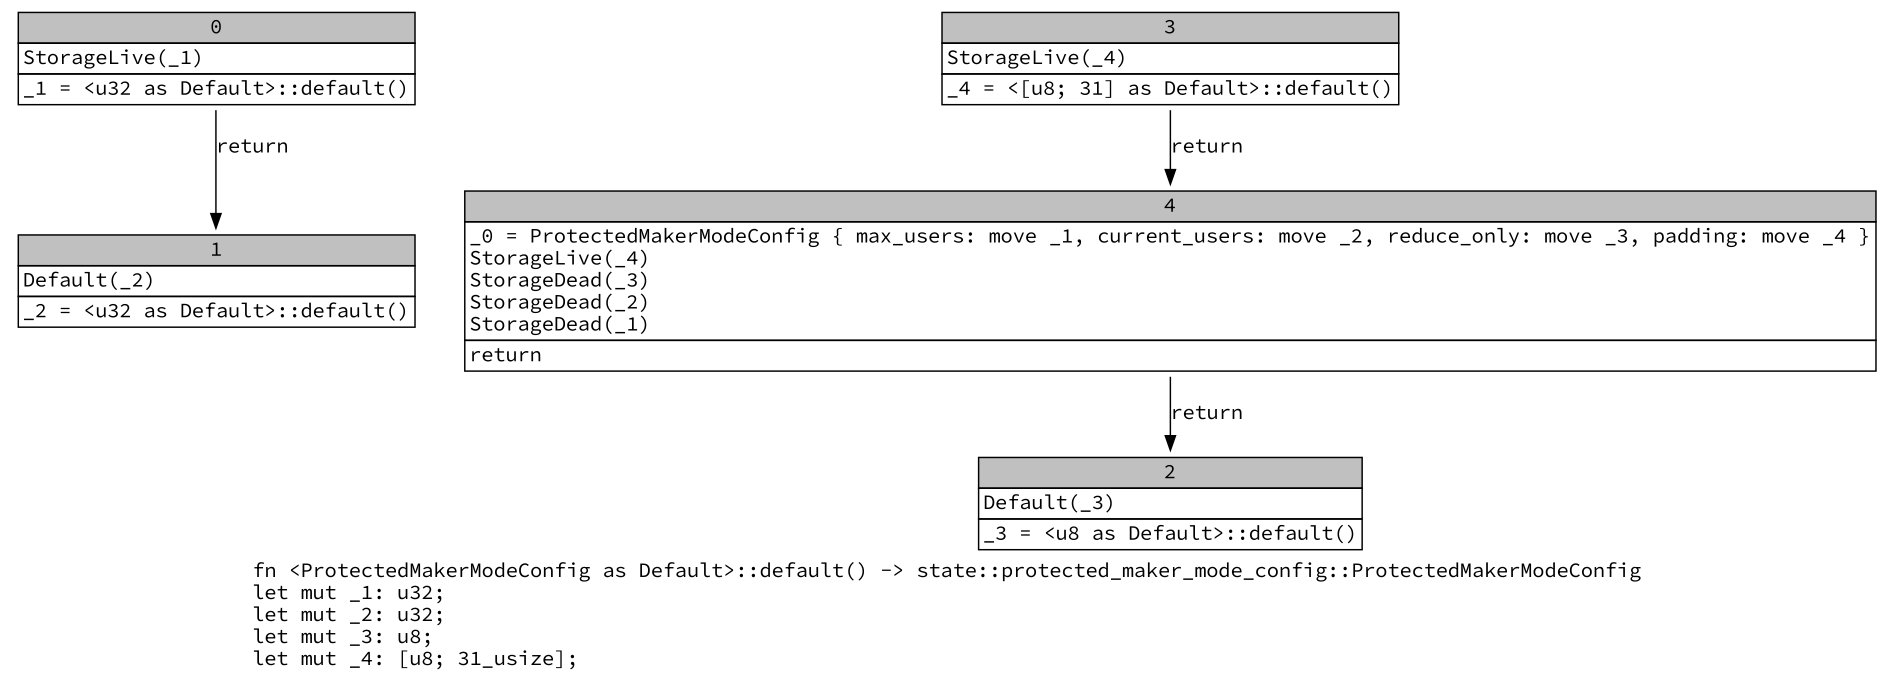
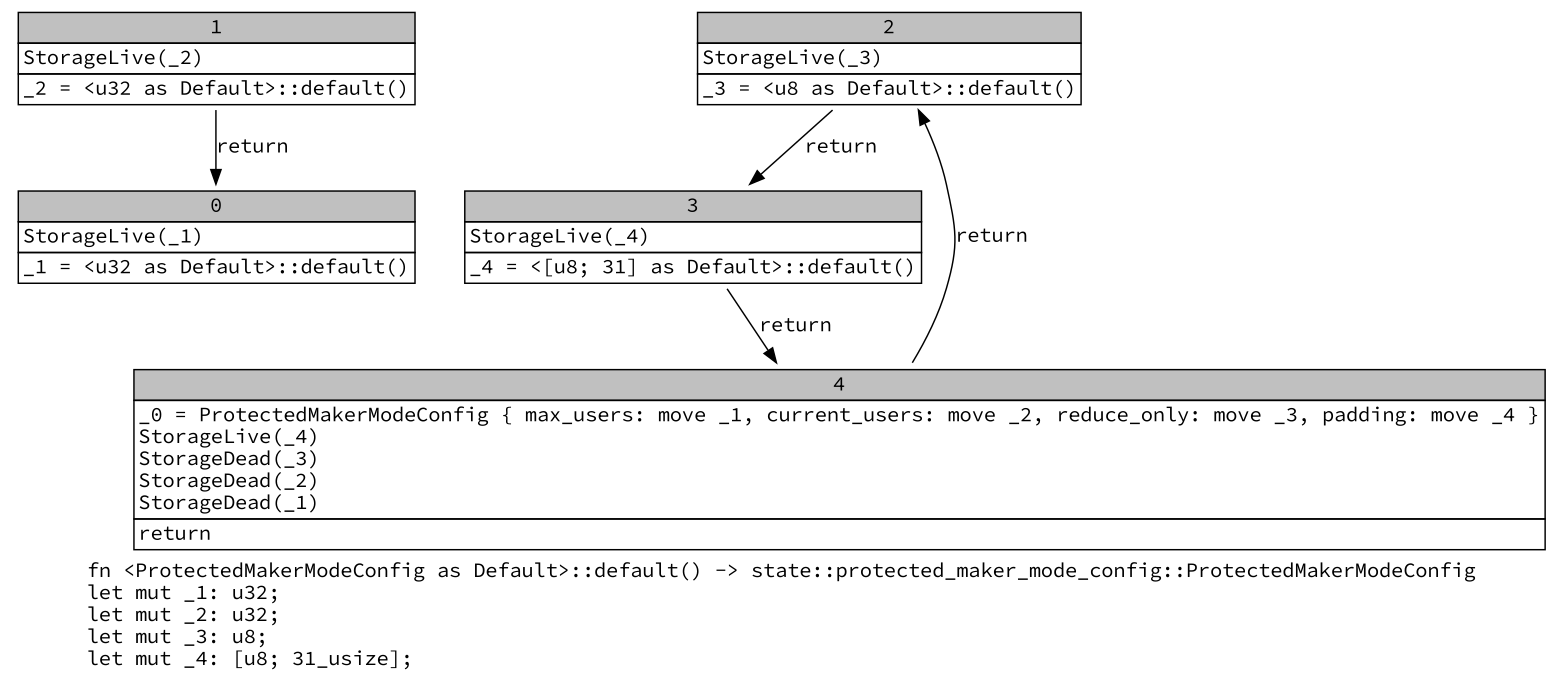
none -> (797, 142)
(216, 162) -> (216, 140)
(89, 280) -> (113, 58)
(1050, 503) -> (793, 58)
